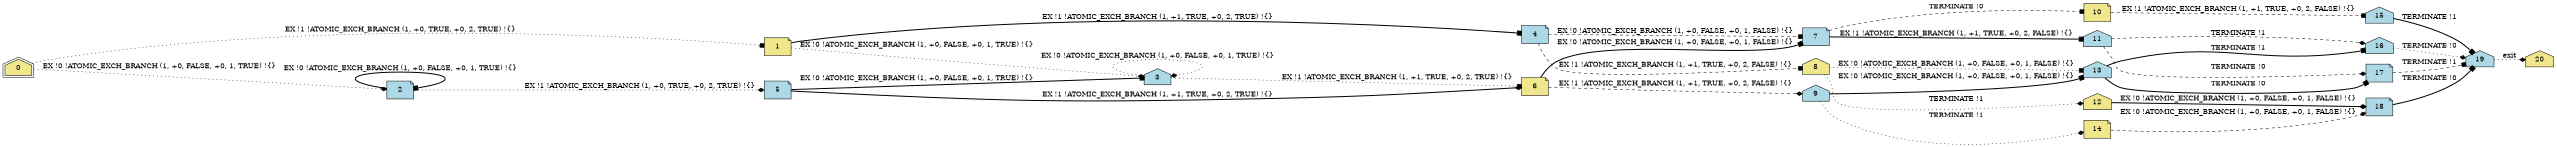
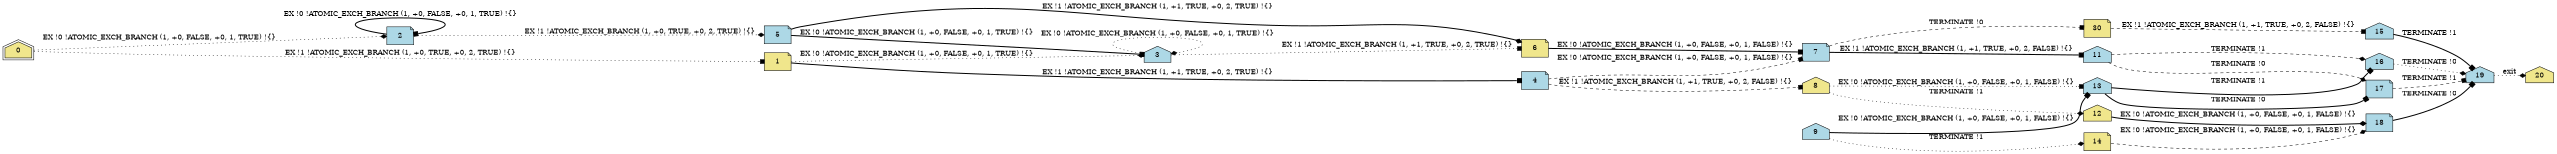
(2097, 12) -> (2097, 28)
(1672, 91) -> none
